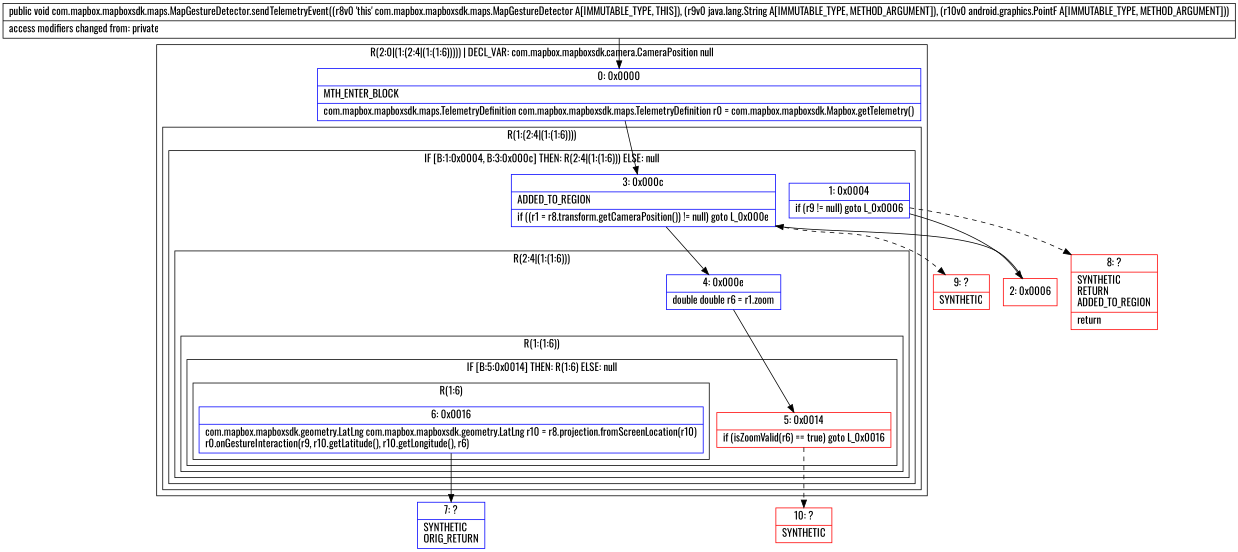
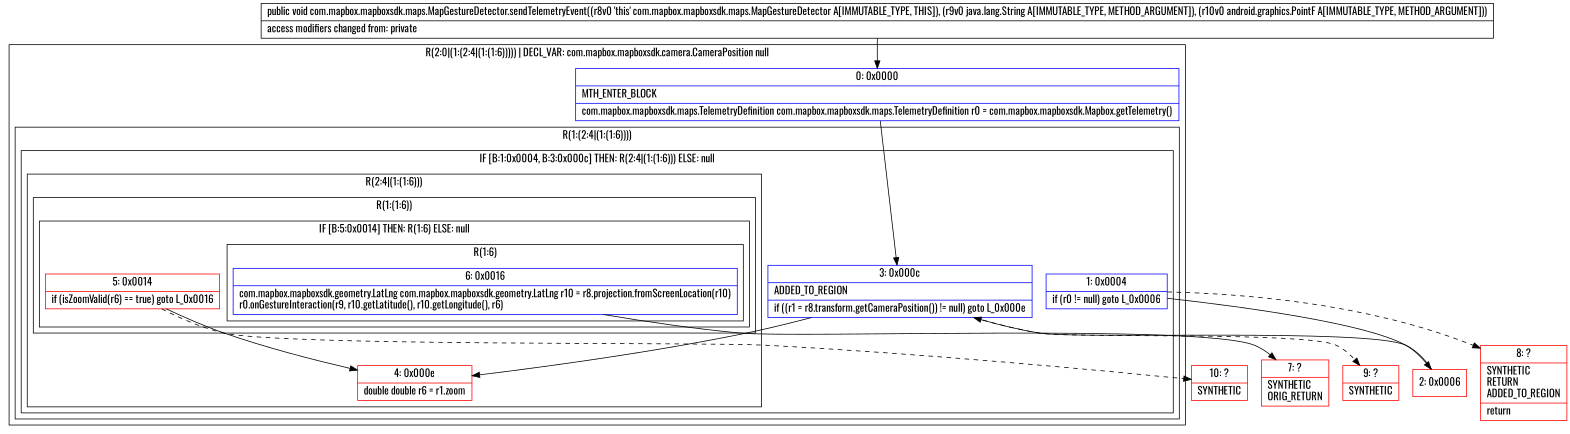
(849, 209) -> (1107, 300)
(724, 292) -> (415, 383)
(759, 353) -> (256, 344)
(451, 525) -> (1295, 383)
